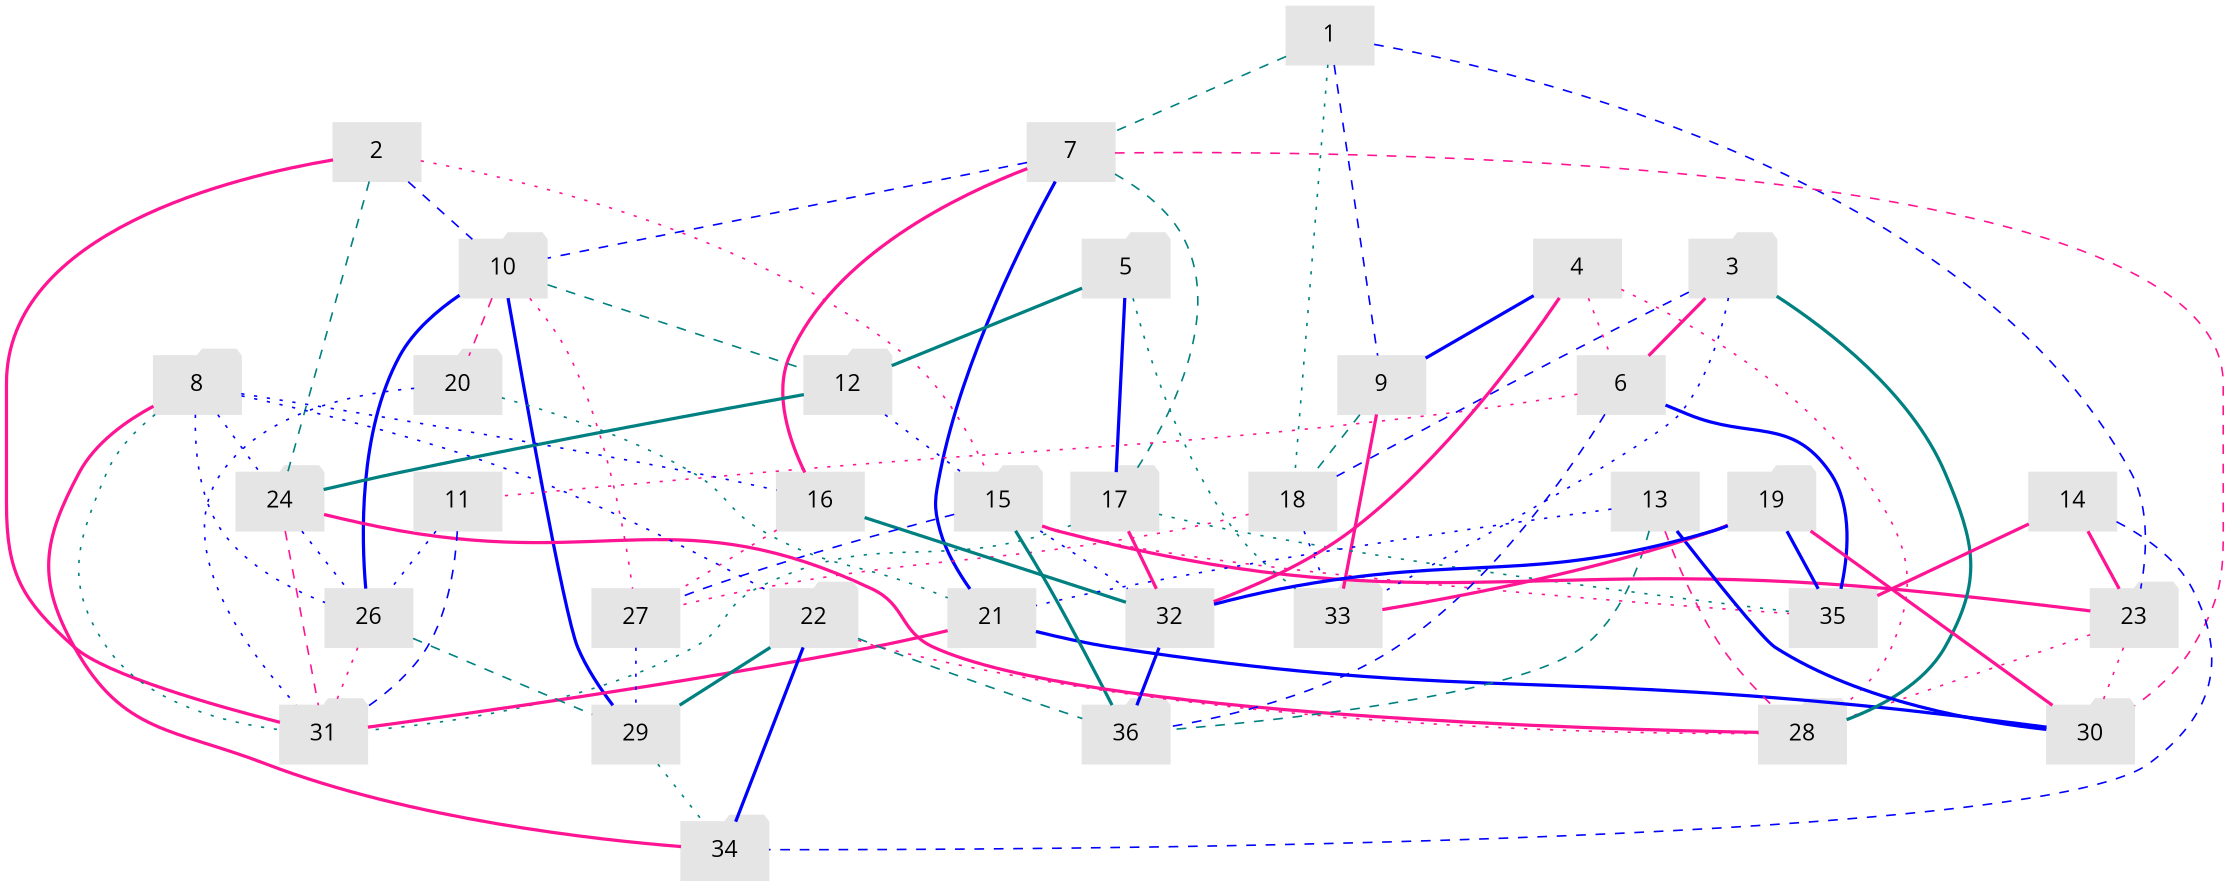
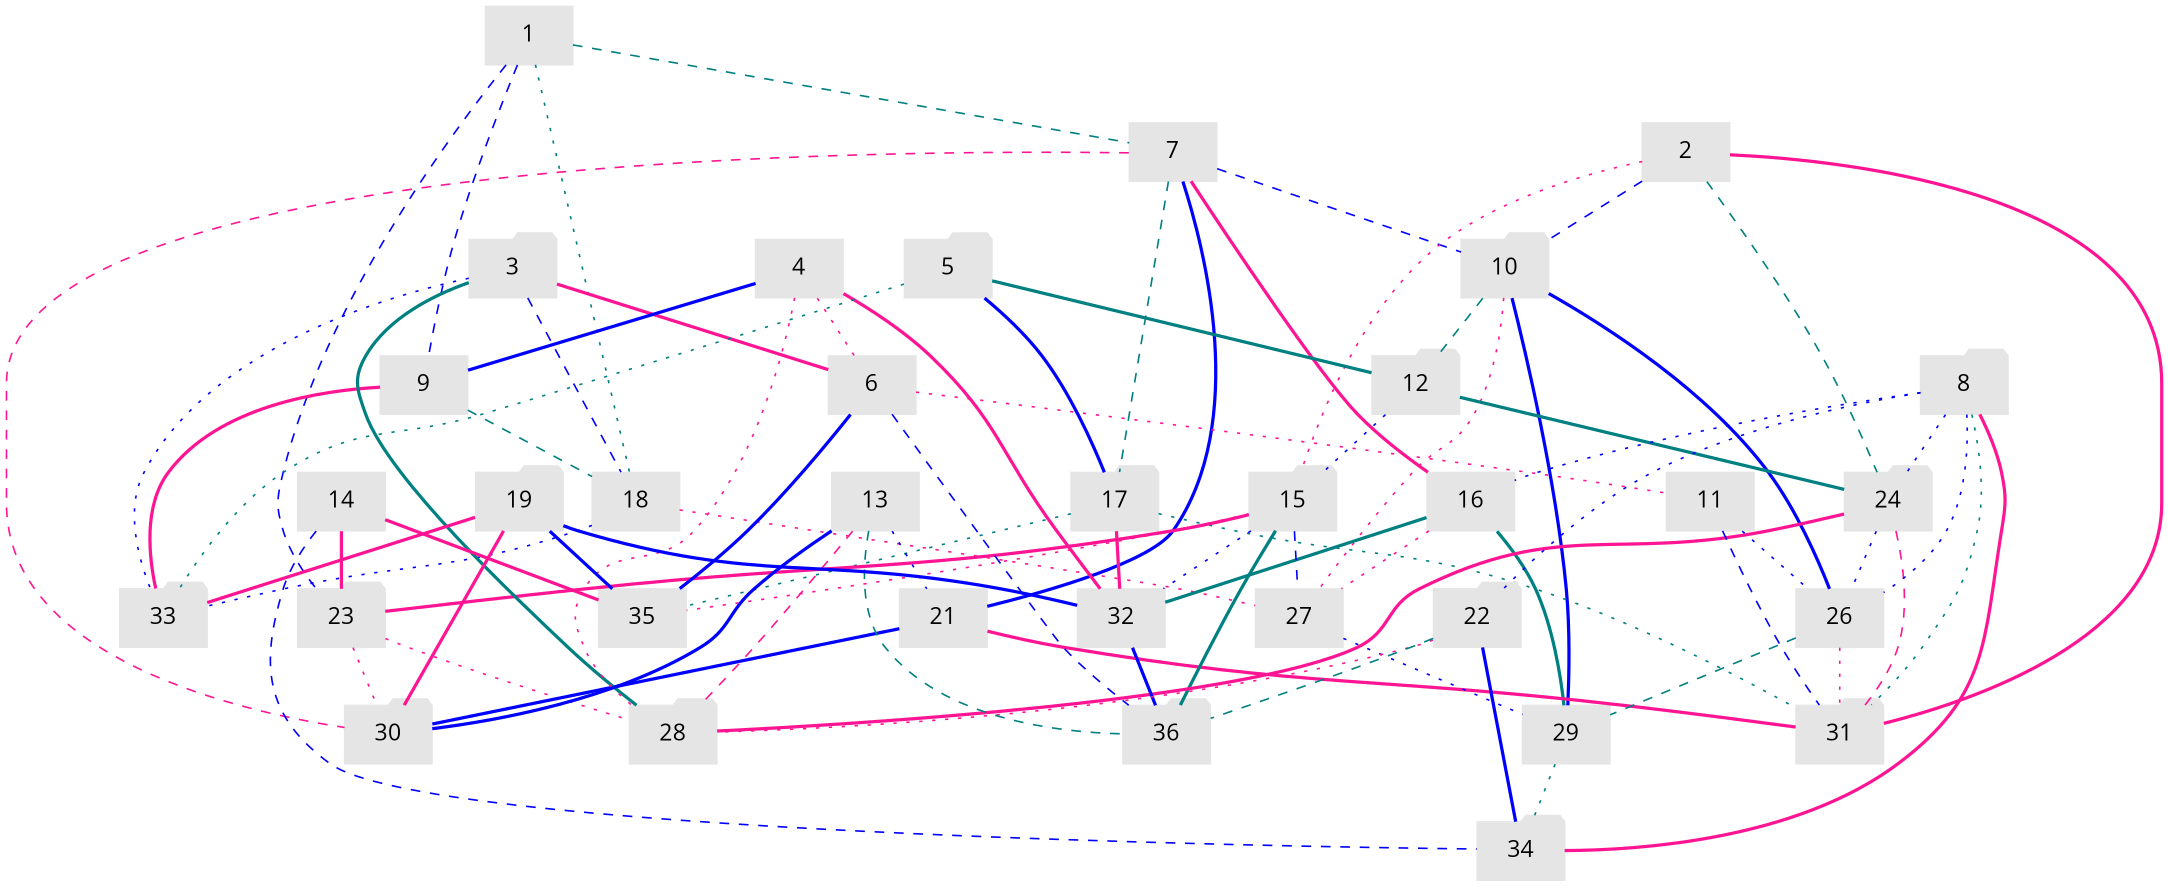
(458, 385) -> none
(709, 686) -> (1545, 613)
